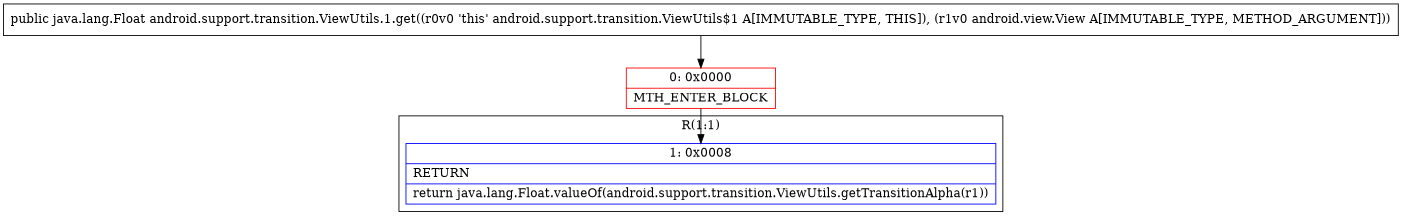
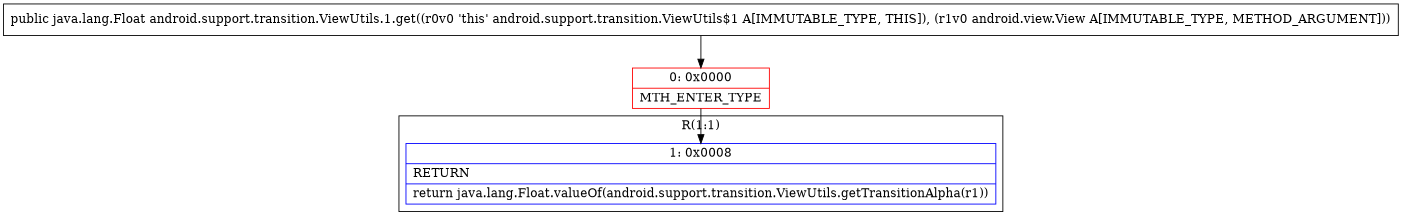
(701, 98) -> (701, 98)
